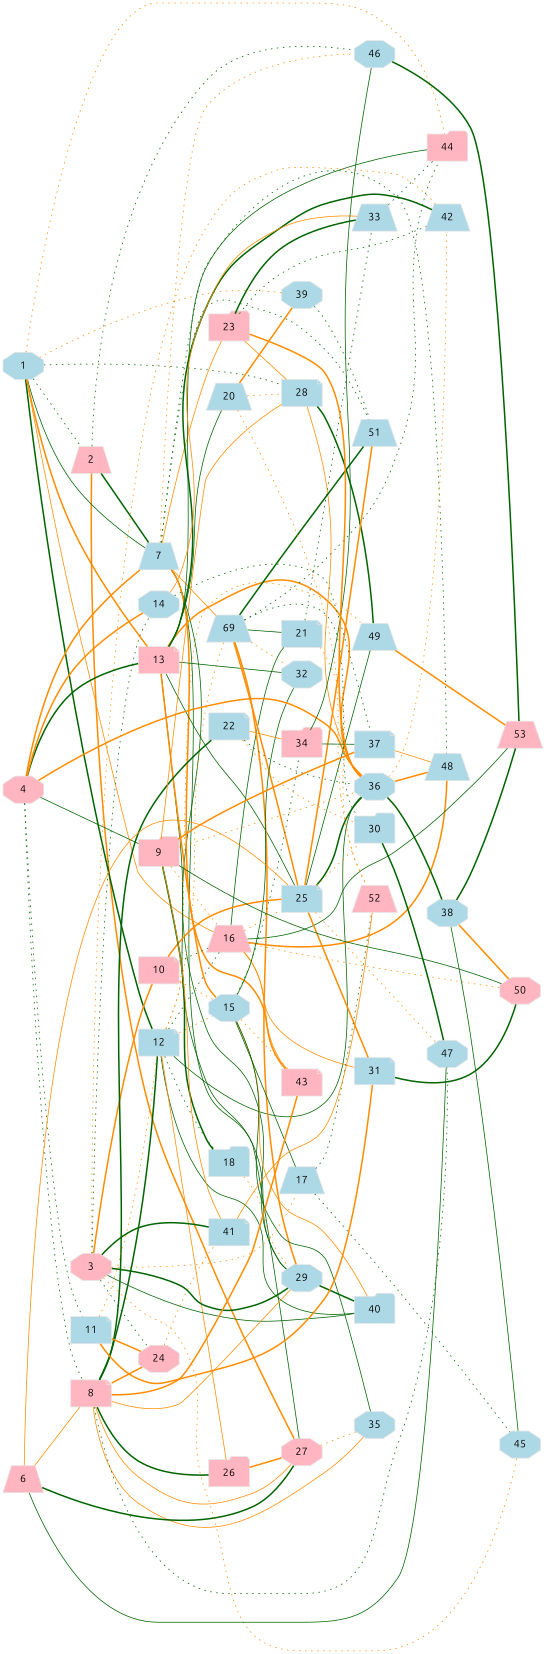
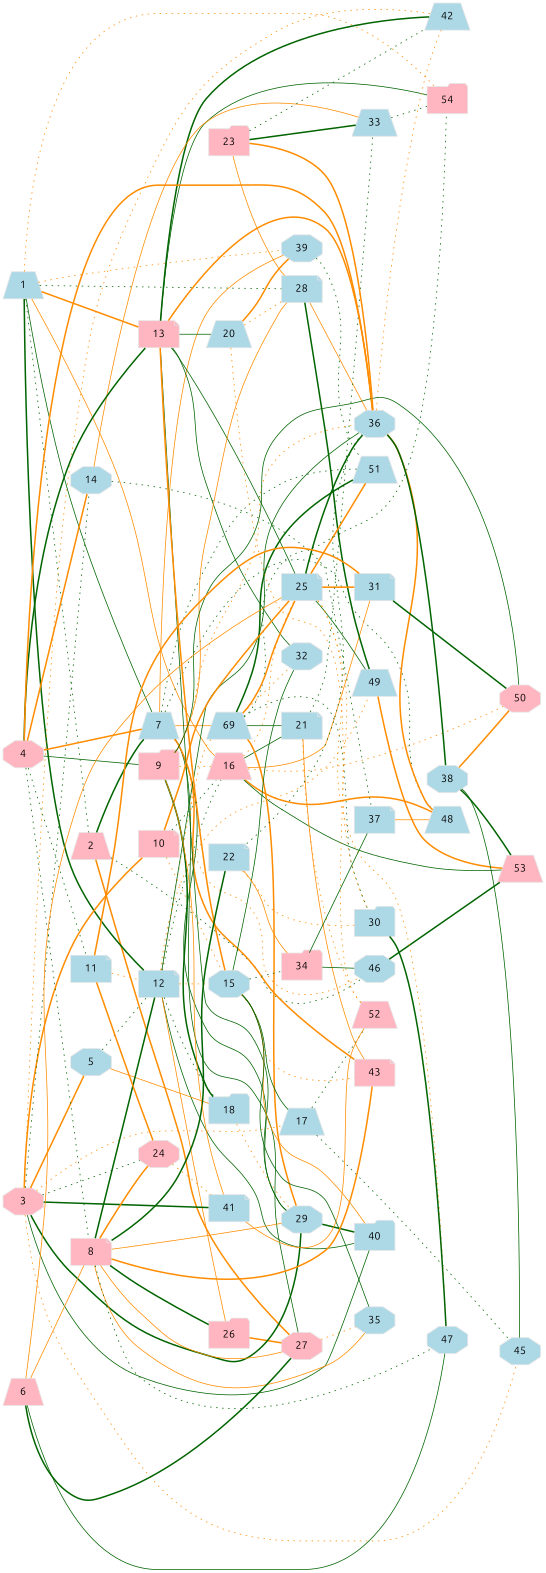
(447, 148) -> (447, 100)
(23, 366) -> (23, 285)
(181, 461) -> (173, 462)
(255, 796) -> none
(265, 1011) -> (325, 935)
none -> (91, 1062)
